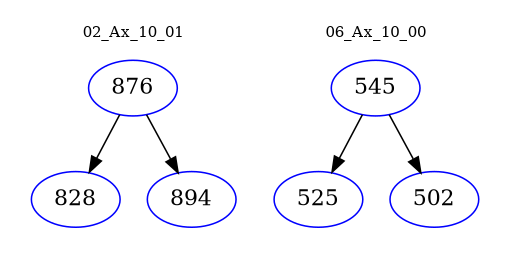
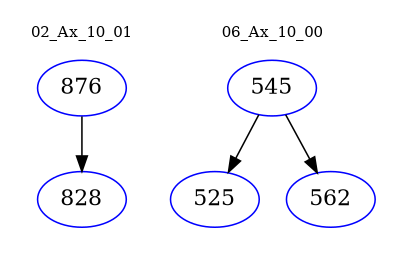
(192, 199) -> none
(434, 199) -> (331, 199)
